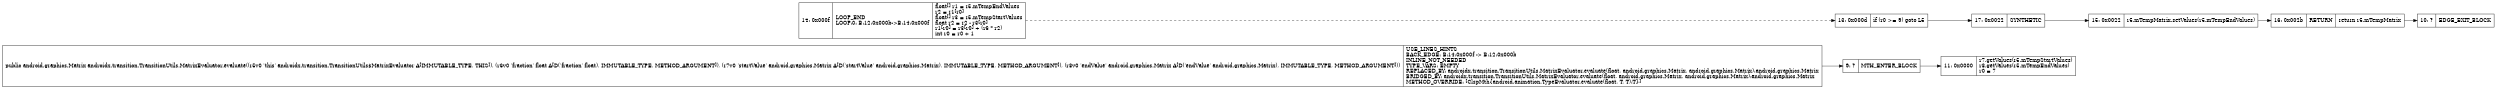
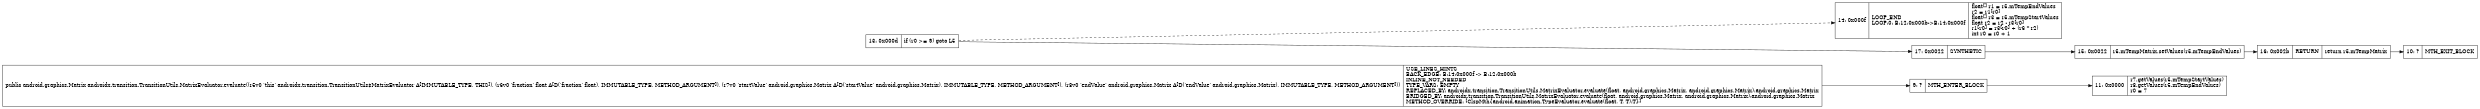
(2465, 20) -> (2450, 52)
(1429, 21) -> (1395, 32)
